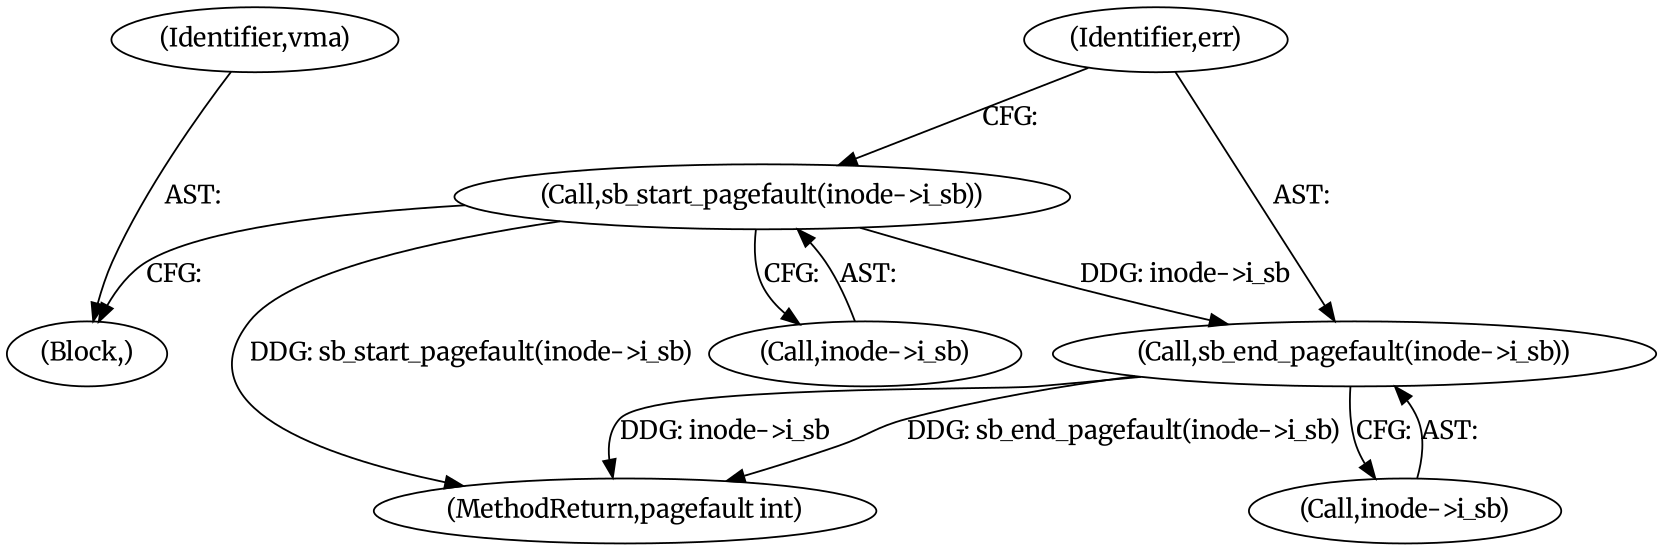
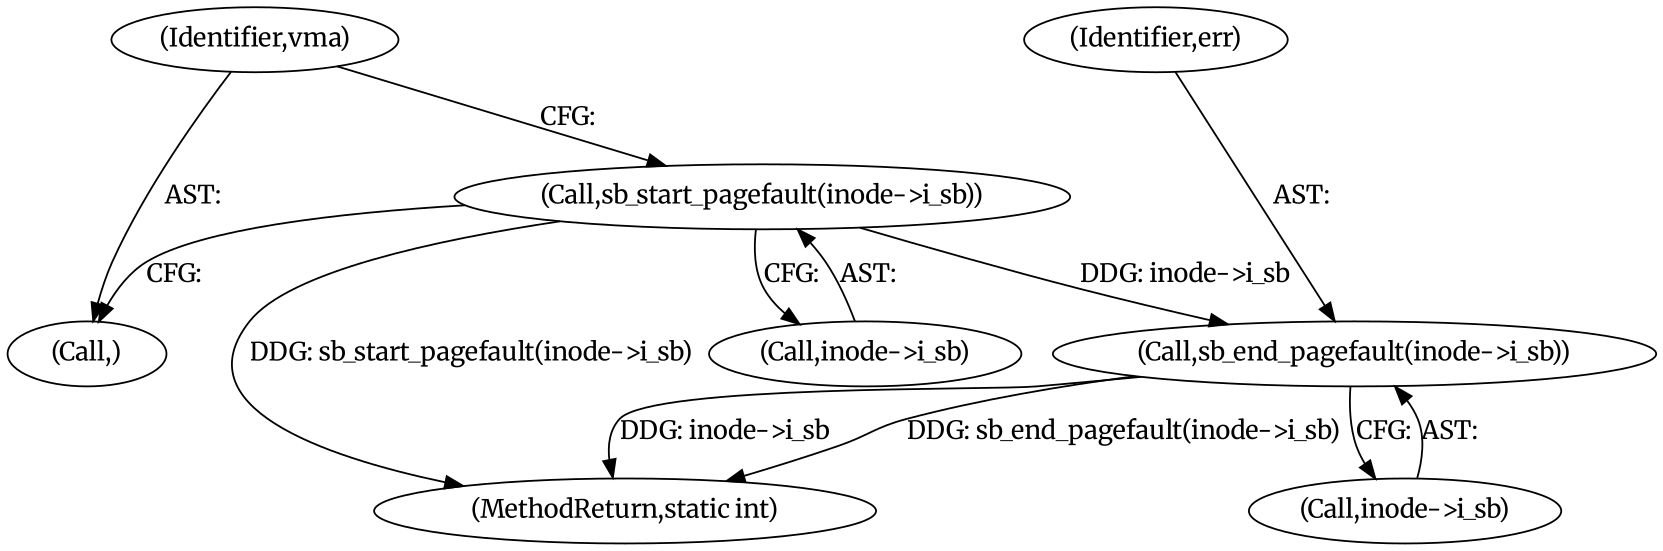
(972, 113) -> (492, 113)
(87, 354) -> (87, 354)
(625, 511) -> (625, 511)
